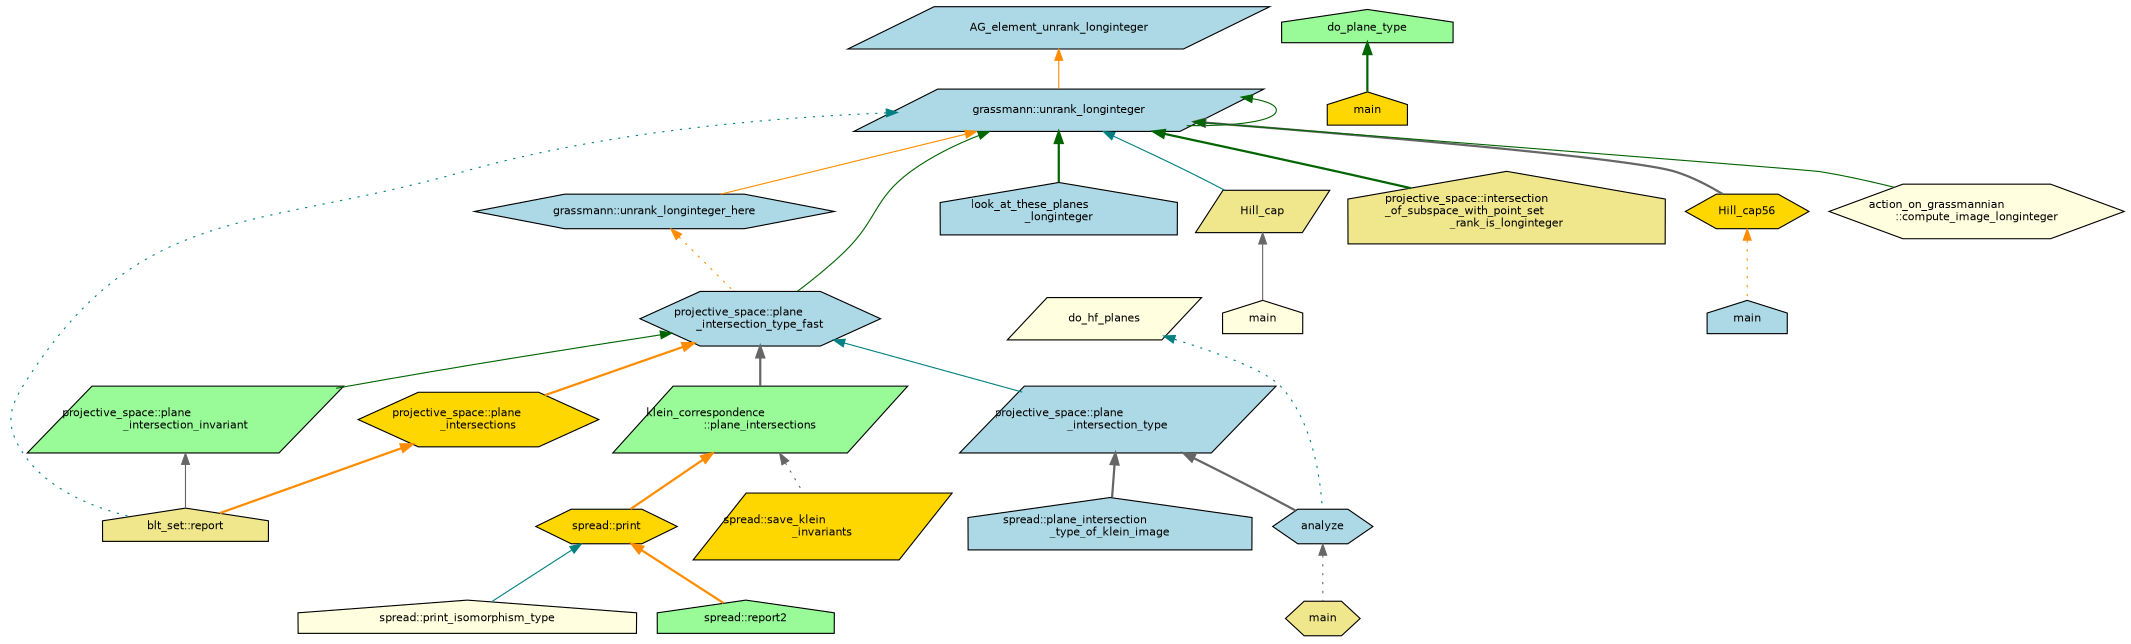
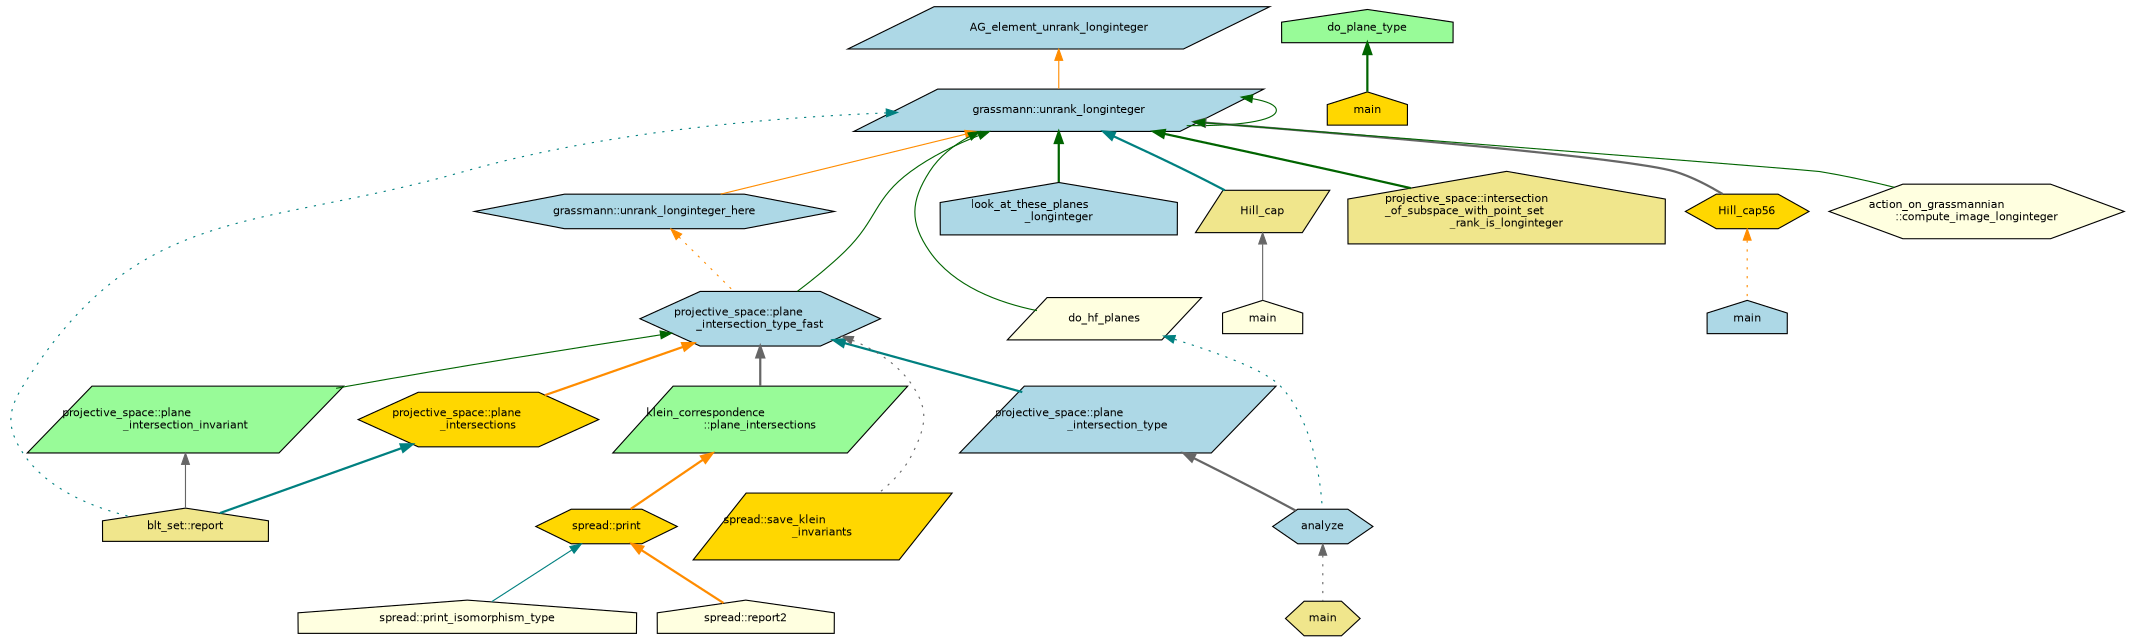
(1170, 163) -> (1170, 163)
none -> (926, 245)
(933, 368) -> (933, 368)
(794, 478) -> (923, 407)
(311, 481) -> (311, 481)
(1110, 526) -> none
(746, 618) -> (746, 618)
